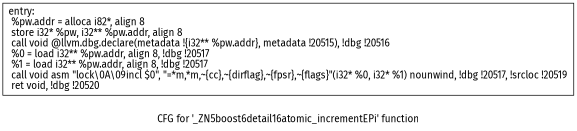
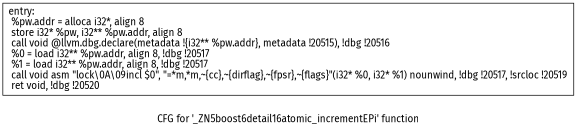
(77, 22) -> (76, 22)
